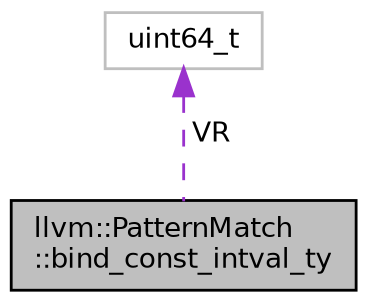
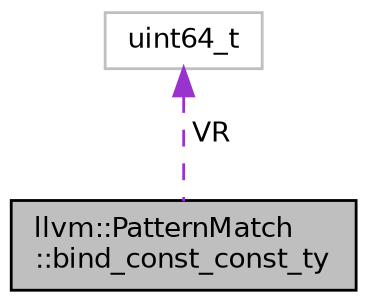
(184, 245) -> (184, 245)
